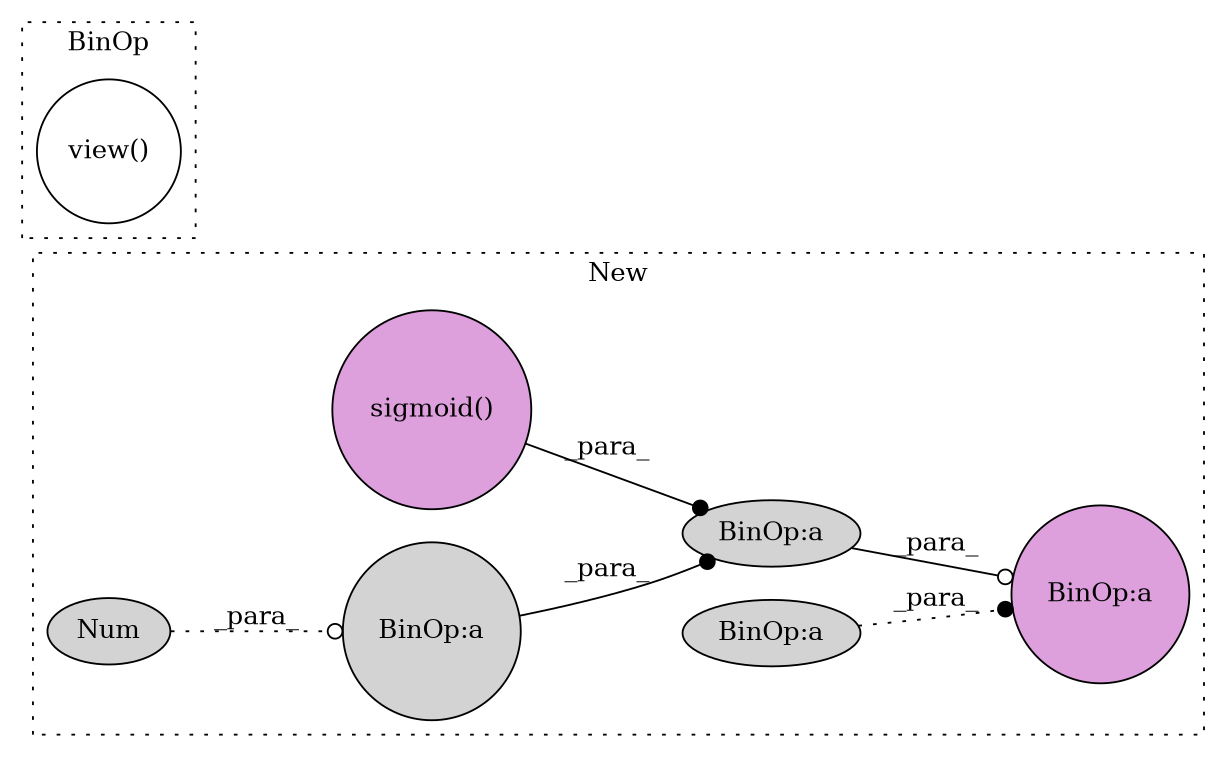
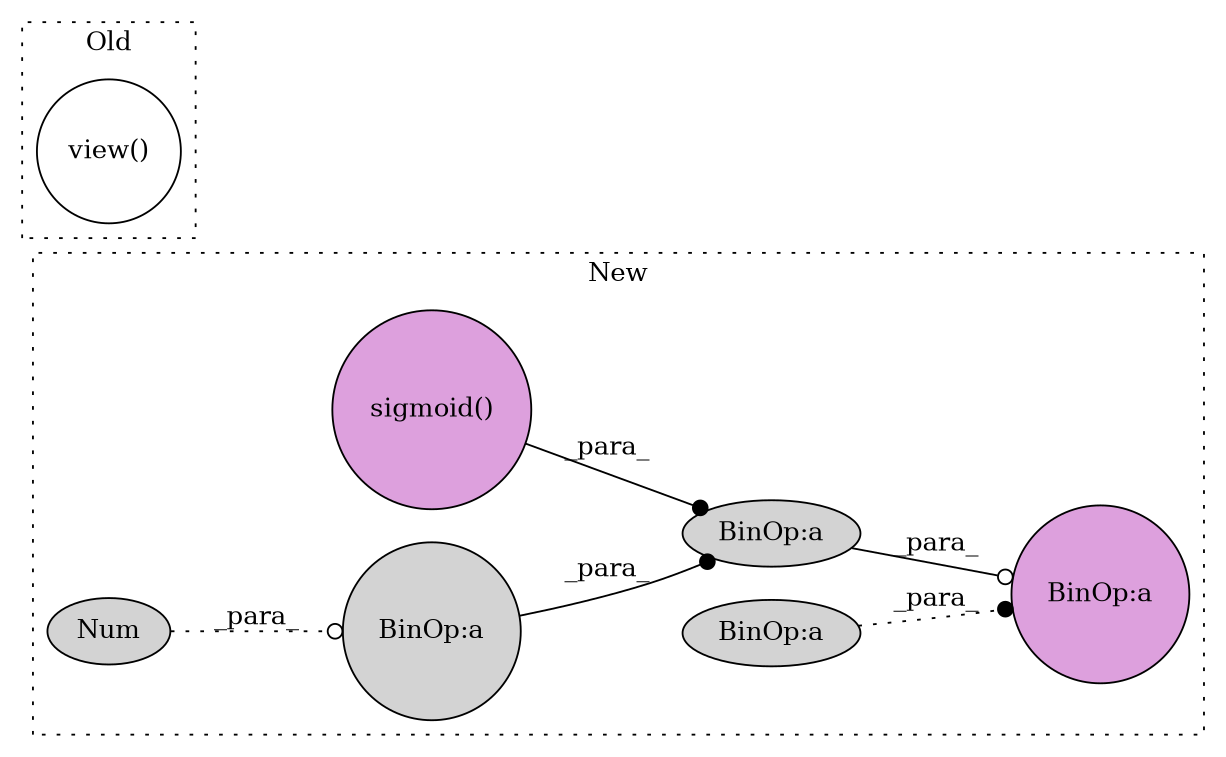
(109, 43) -> (109, 43)
